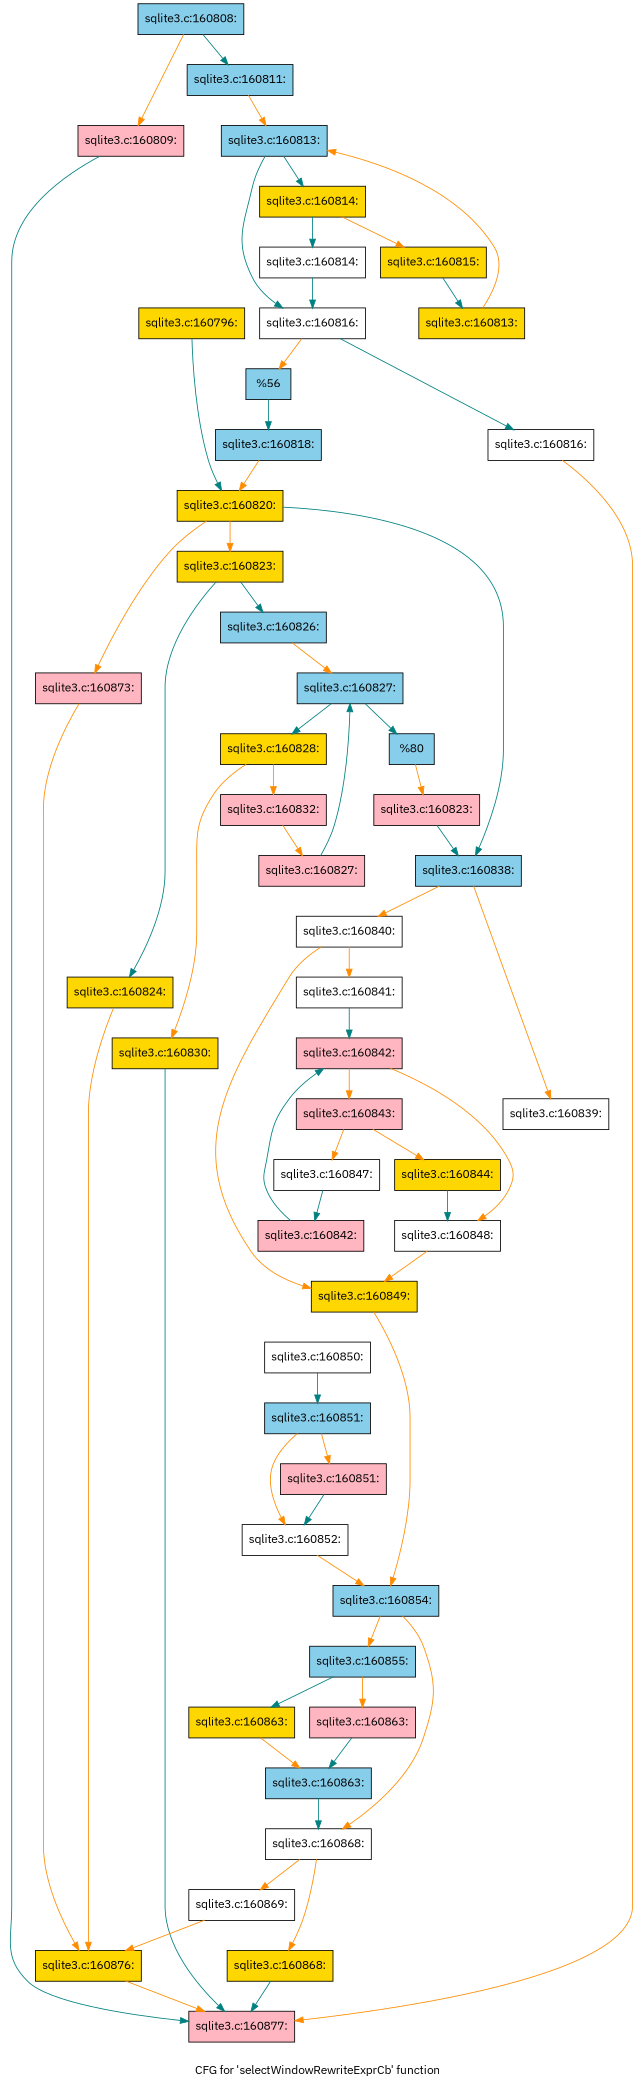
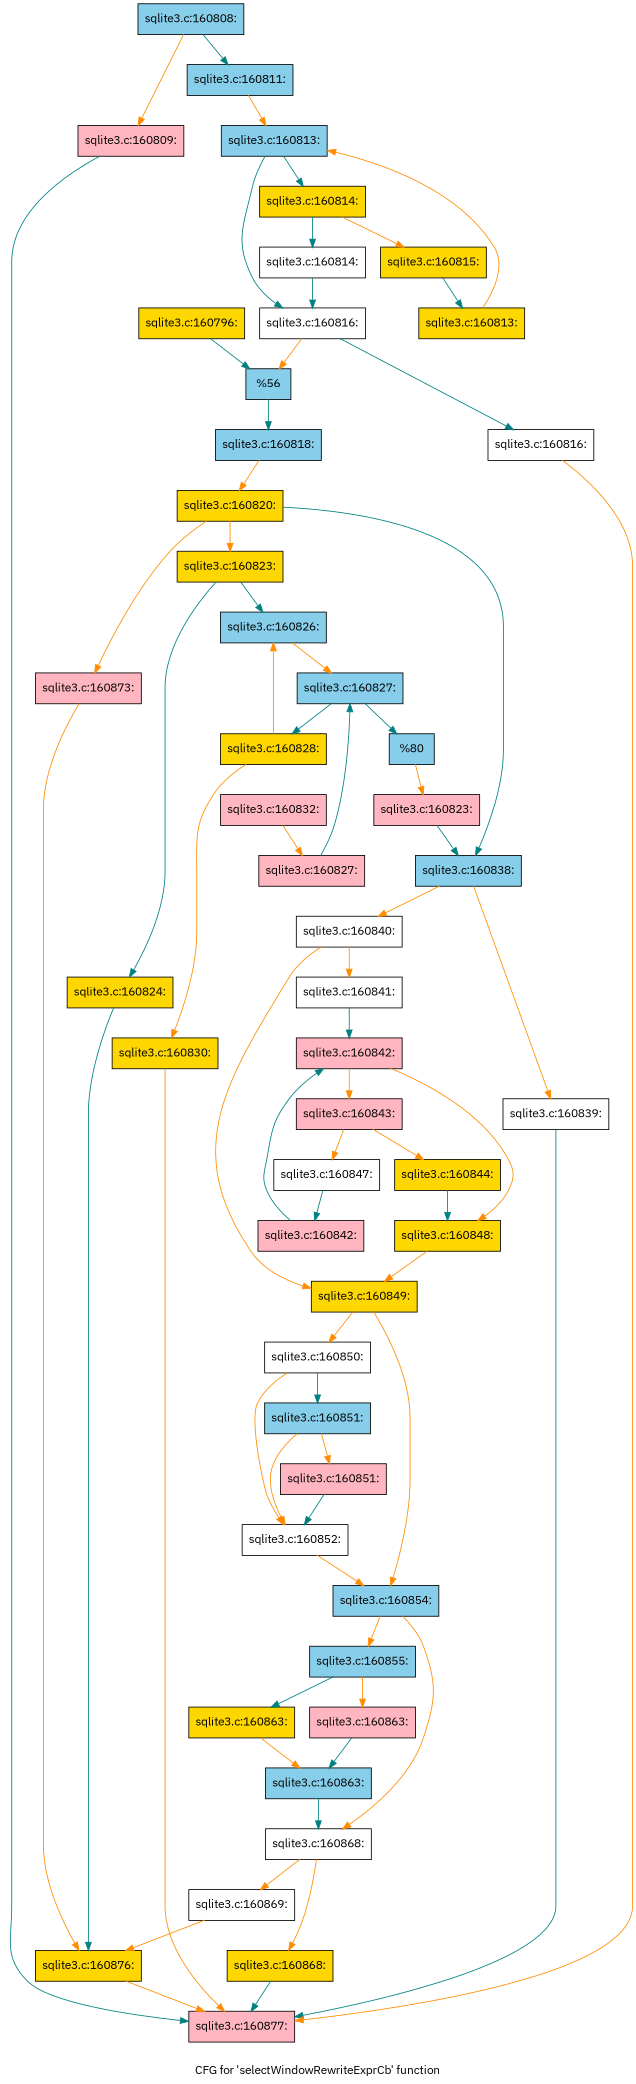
(198, 412) -> (227, 351)
(273, 775) -> (273, 693)
(448, 1236) -> (448, 1236)
none -> (343, 1324)
none -> (256, 1441)
(88, 1473) -> (88, 1473)
(165, 1545) -> (165, 1545)
none -> (556, 1661)
